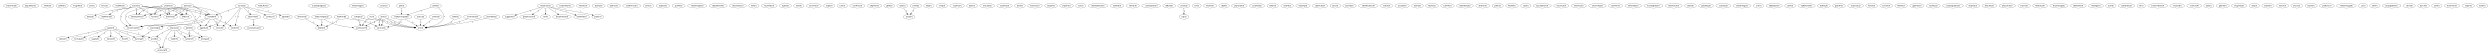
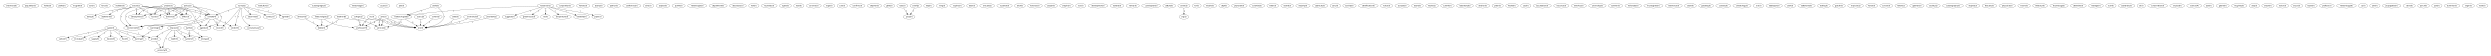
(401, 11) -> (474, 9)
(253, 22) -> (242, 18)
